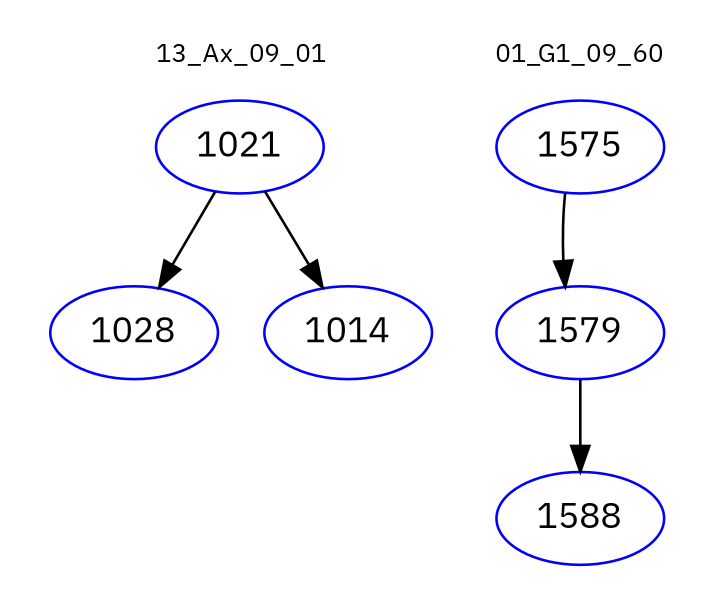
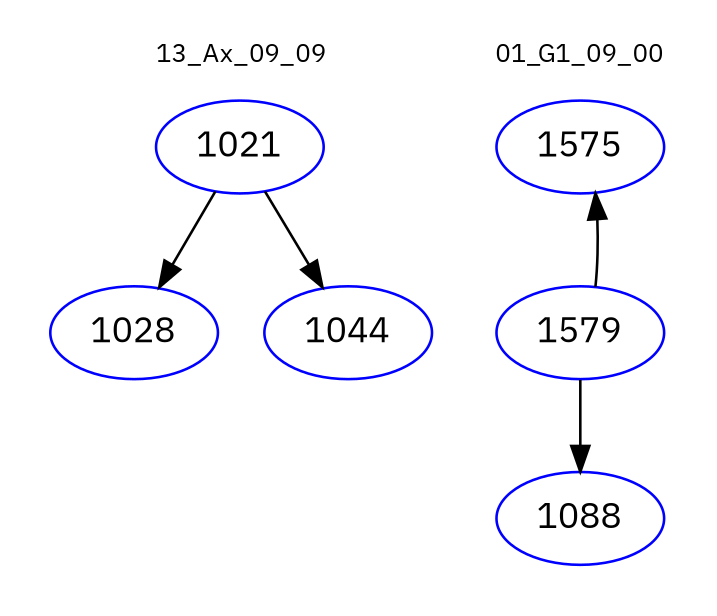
(242, 55) -> (242, 55)
(580, 55) -> (580, 55)
(563, 227) -> (598, 253)
(348, 333) -> (348, 333)
(580, 518) -> (580, 518)
